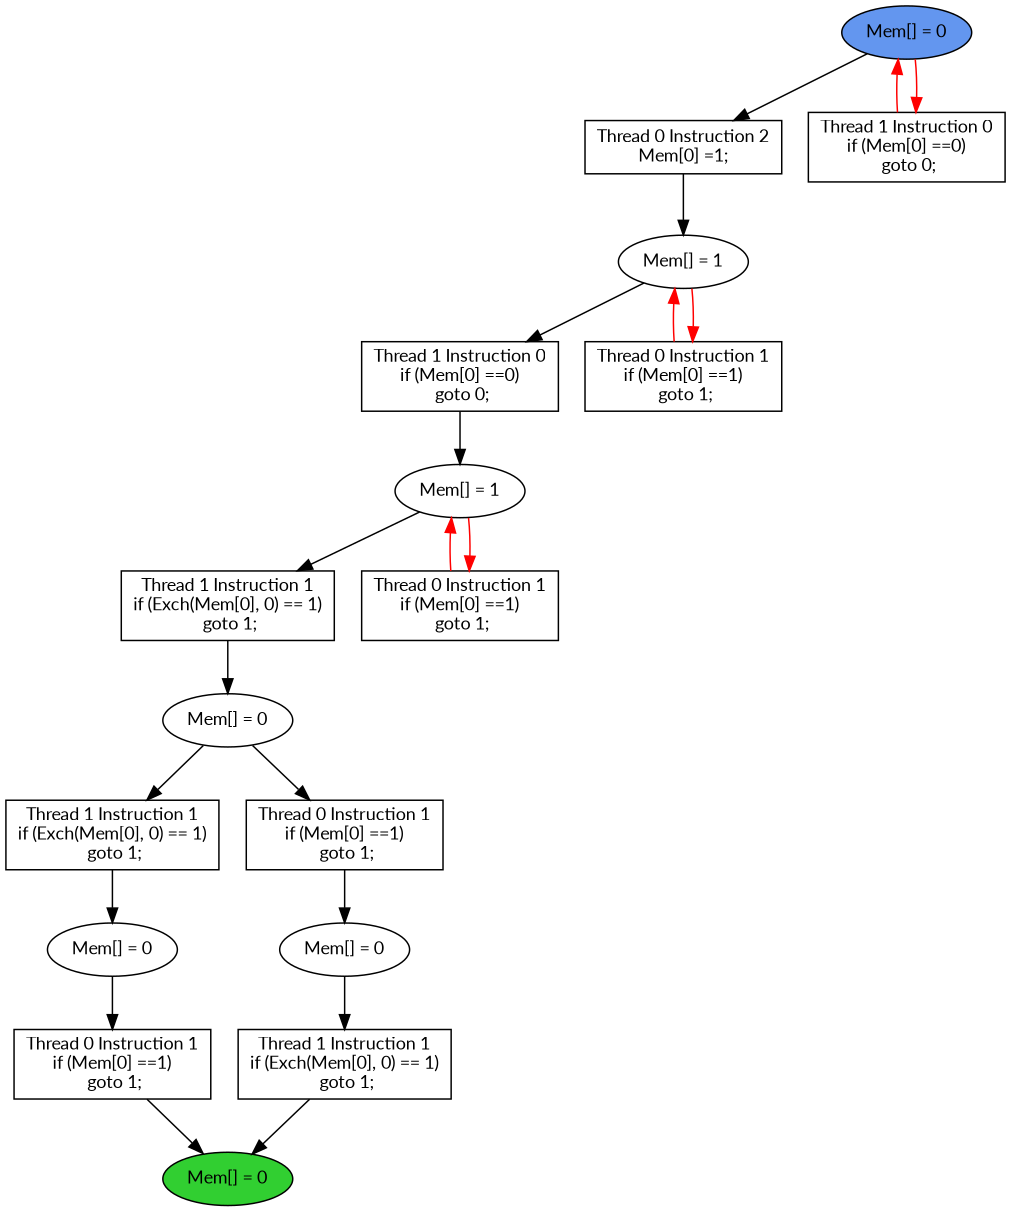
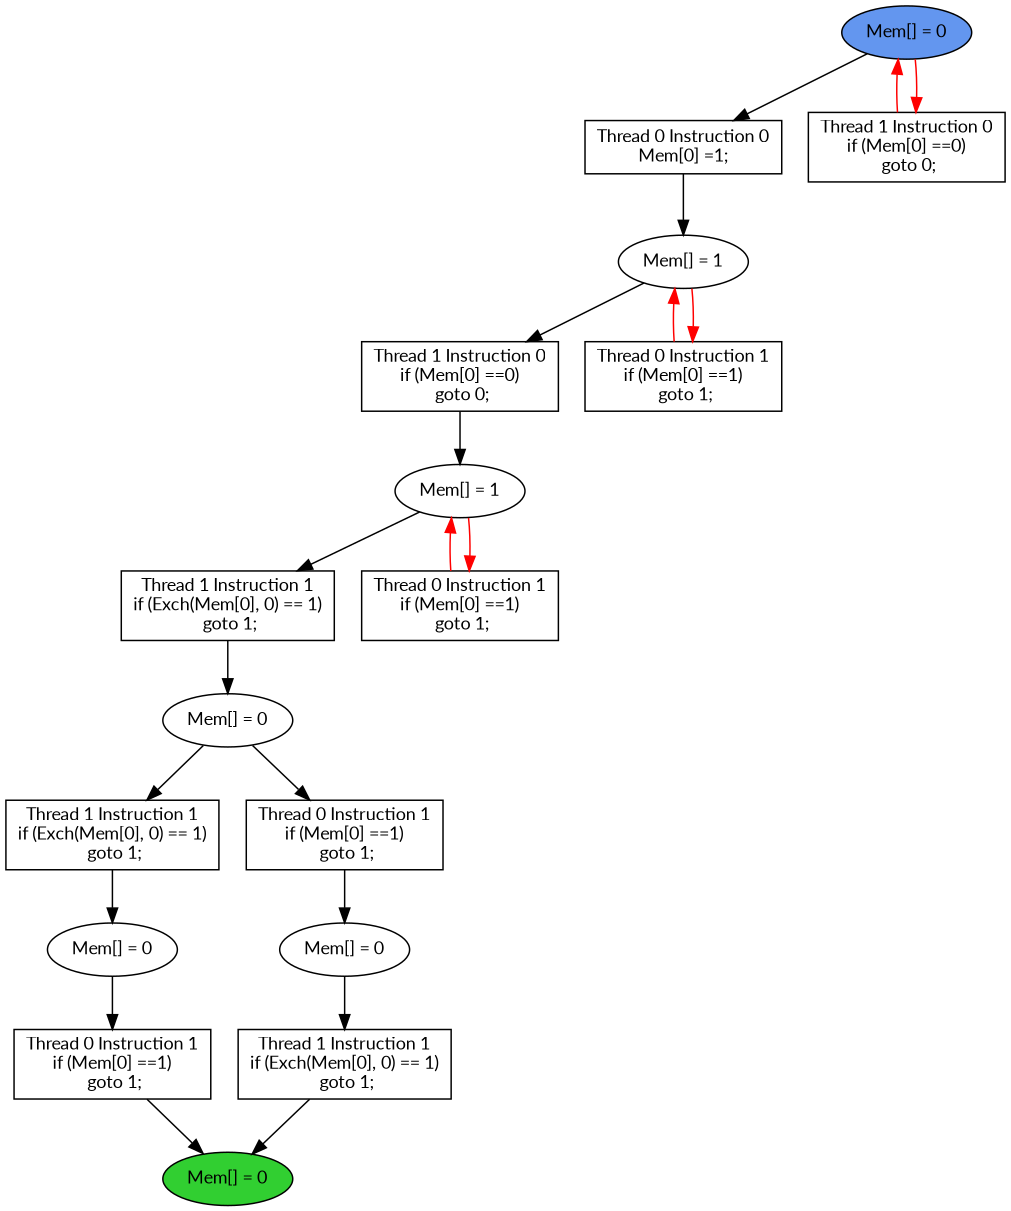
(683, 147) -> (683, 147)
